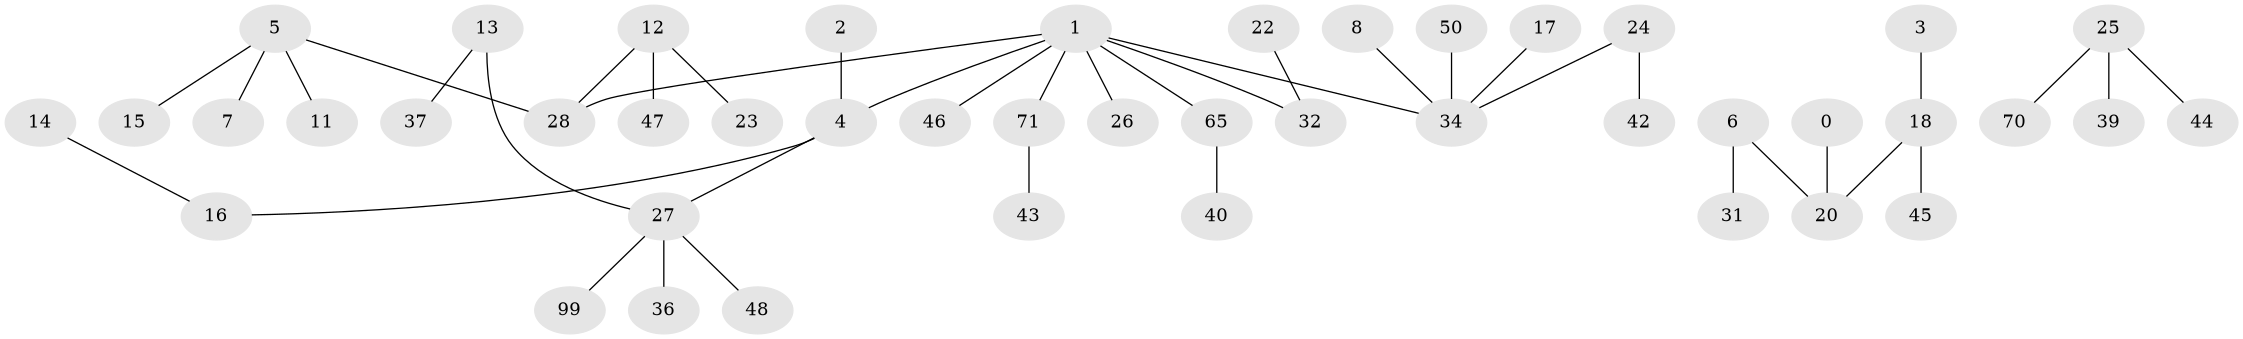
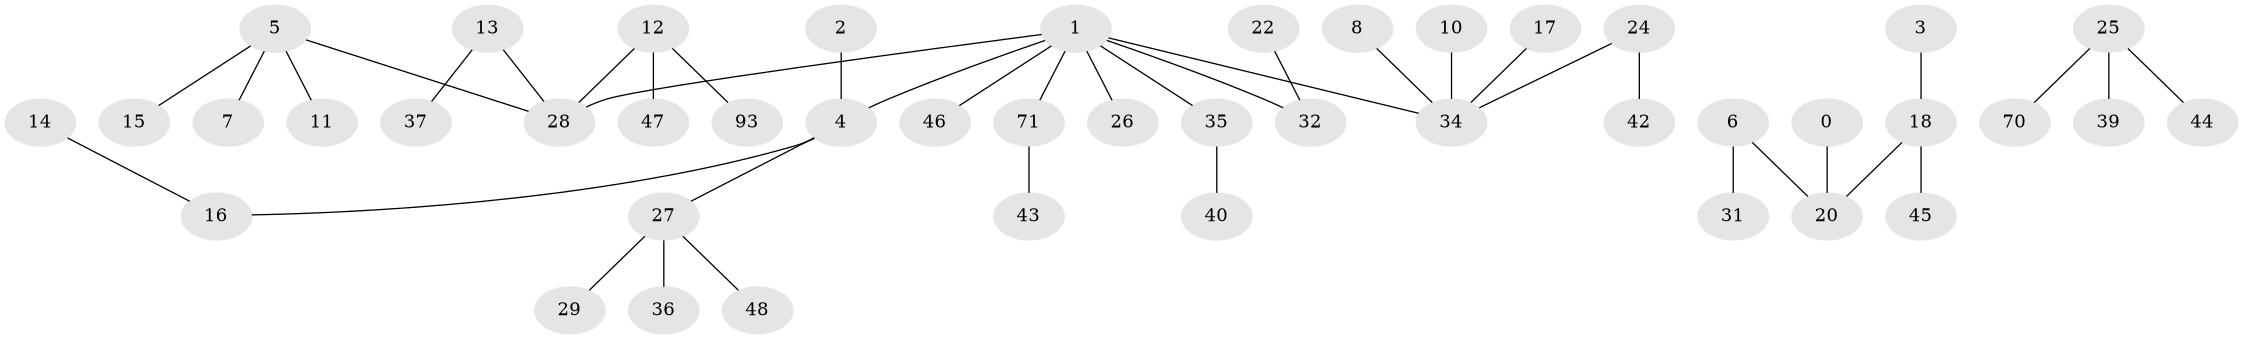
(1452, 29) -> (1452, 29)
(747, 123) -> (747, 123)
(1217, 123) -> (1217, 123)
(525, 159) -> (524, 76)
(570, 310) -> (570, 310)
